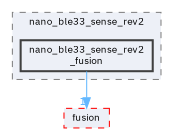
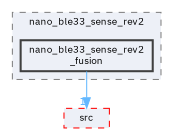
(87, 118) -> (87, 118)
